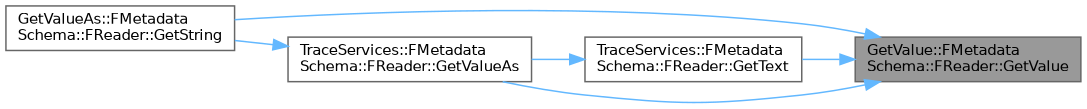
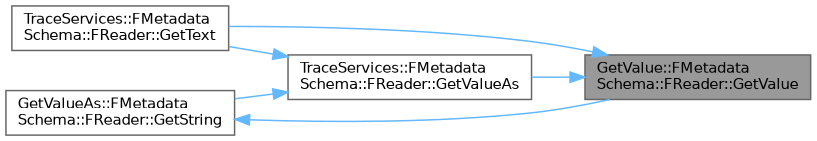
(550, 11) -> (431, 120)
(551, 59) -> (251, 50)
